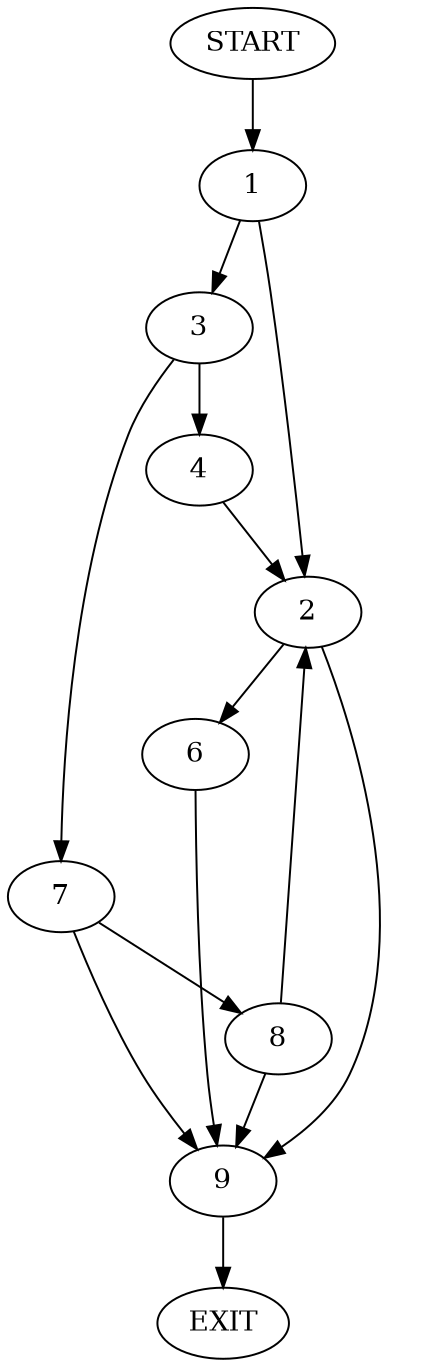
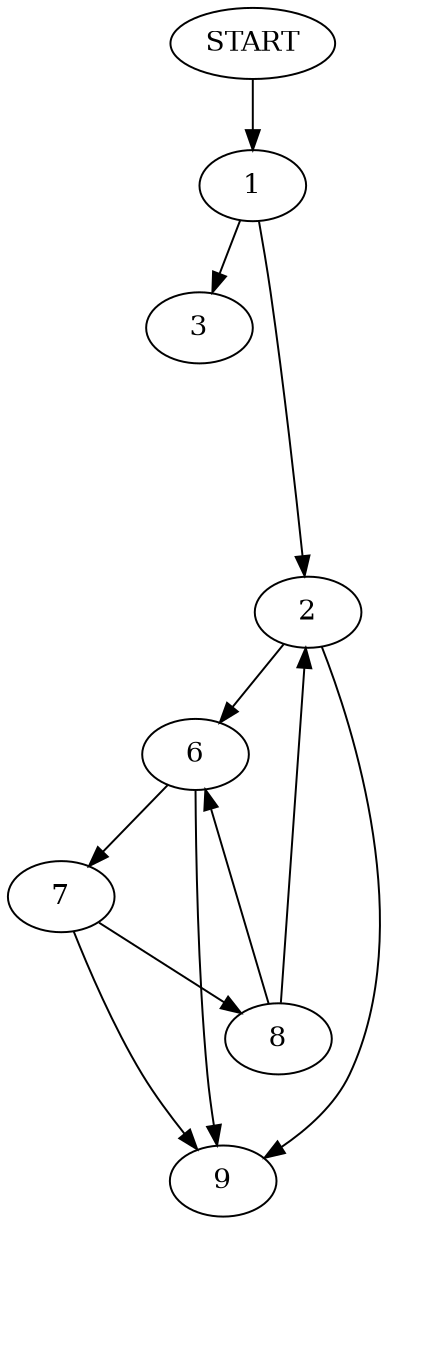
(199, 470) -> none
(86, 592) -> (135, 818)
(255, 1101) -> (240, 906)
(223, 1323) -> none
